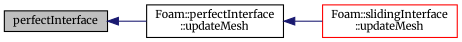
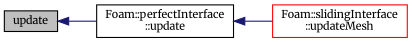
(56, 21) -> (31, 21)
(215, 21) -> (165, 21)
